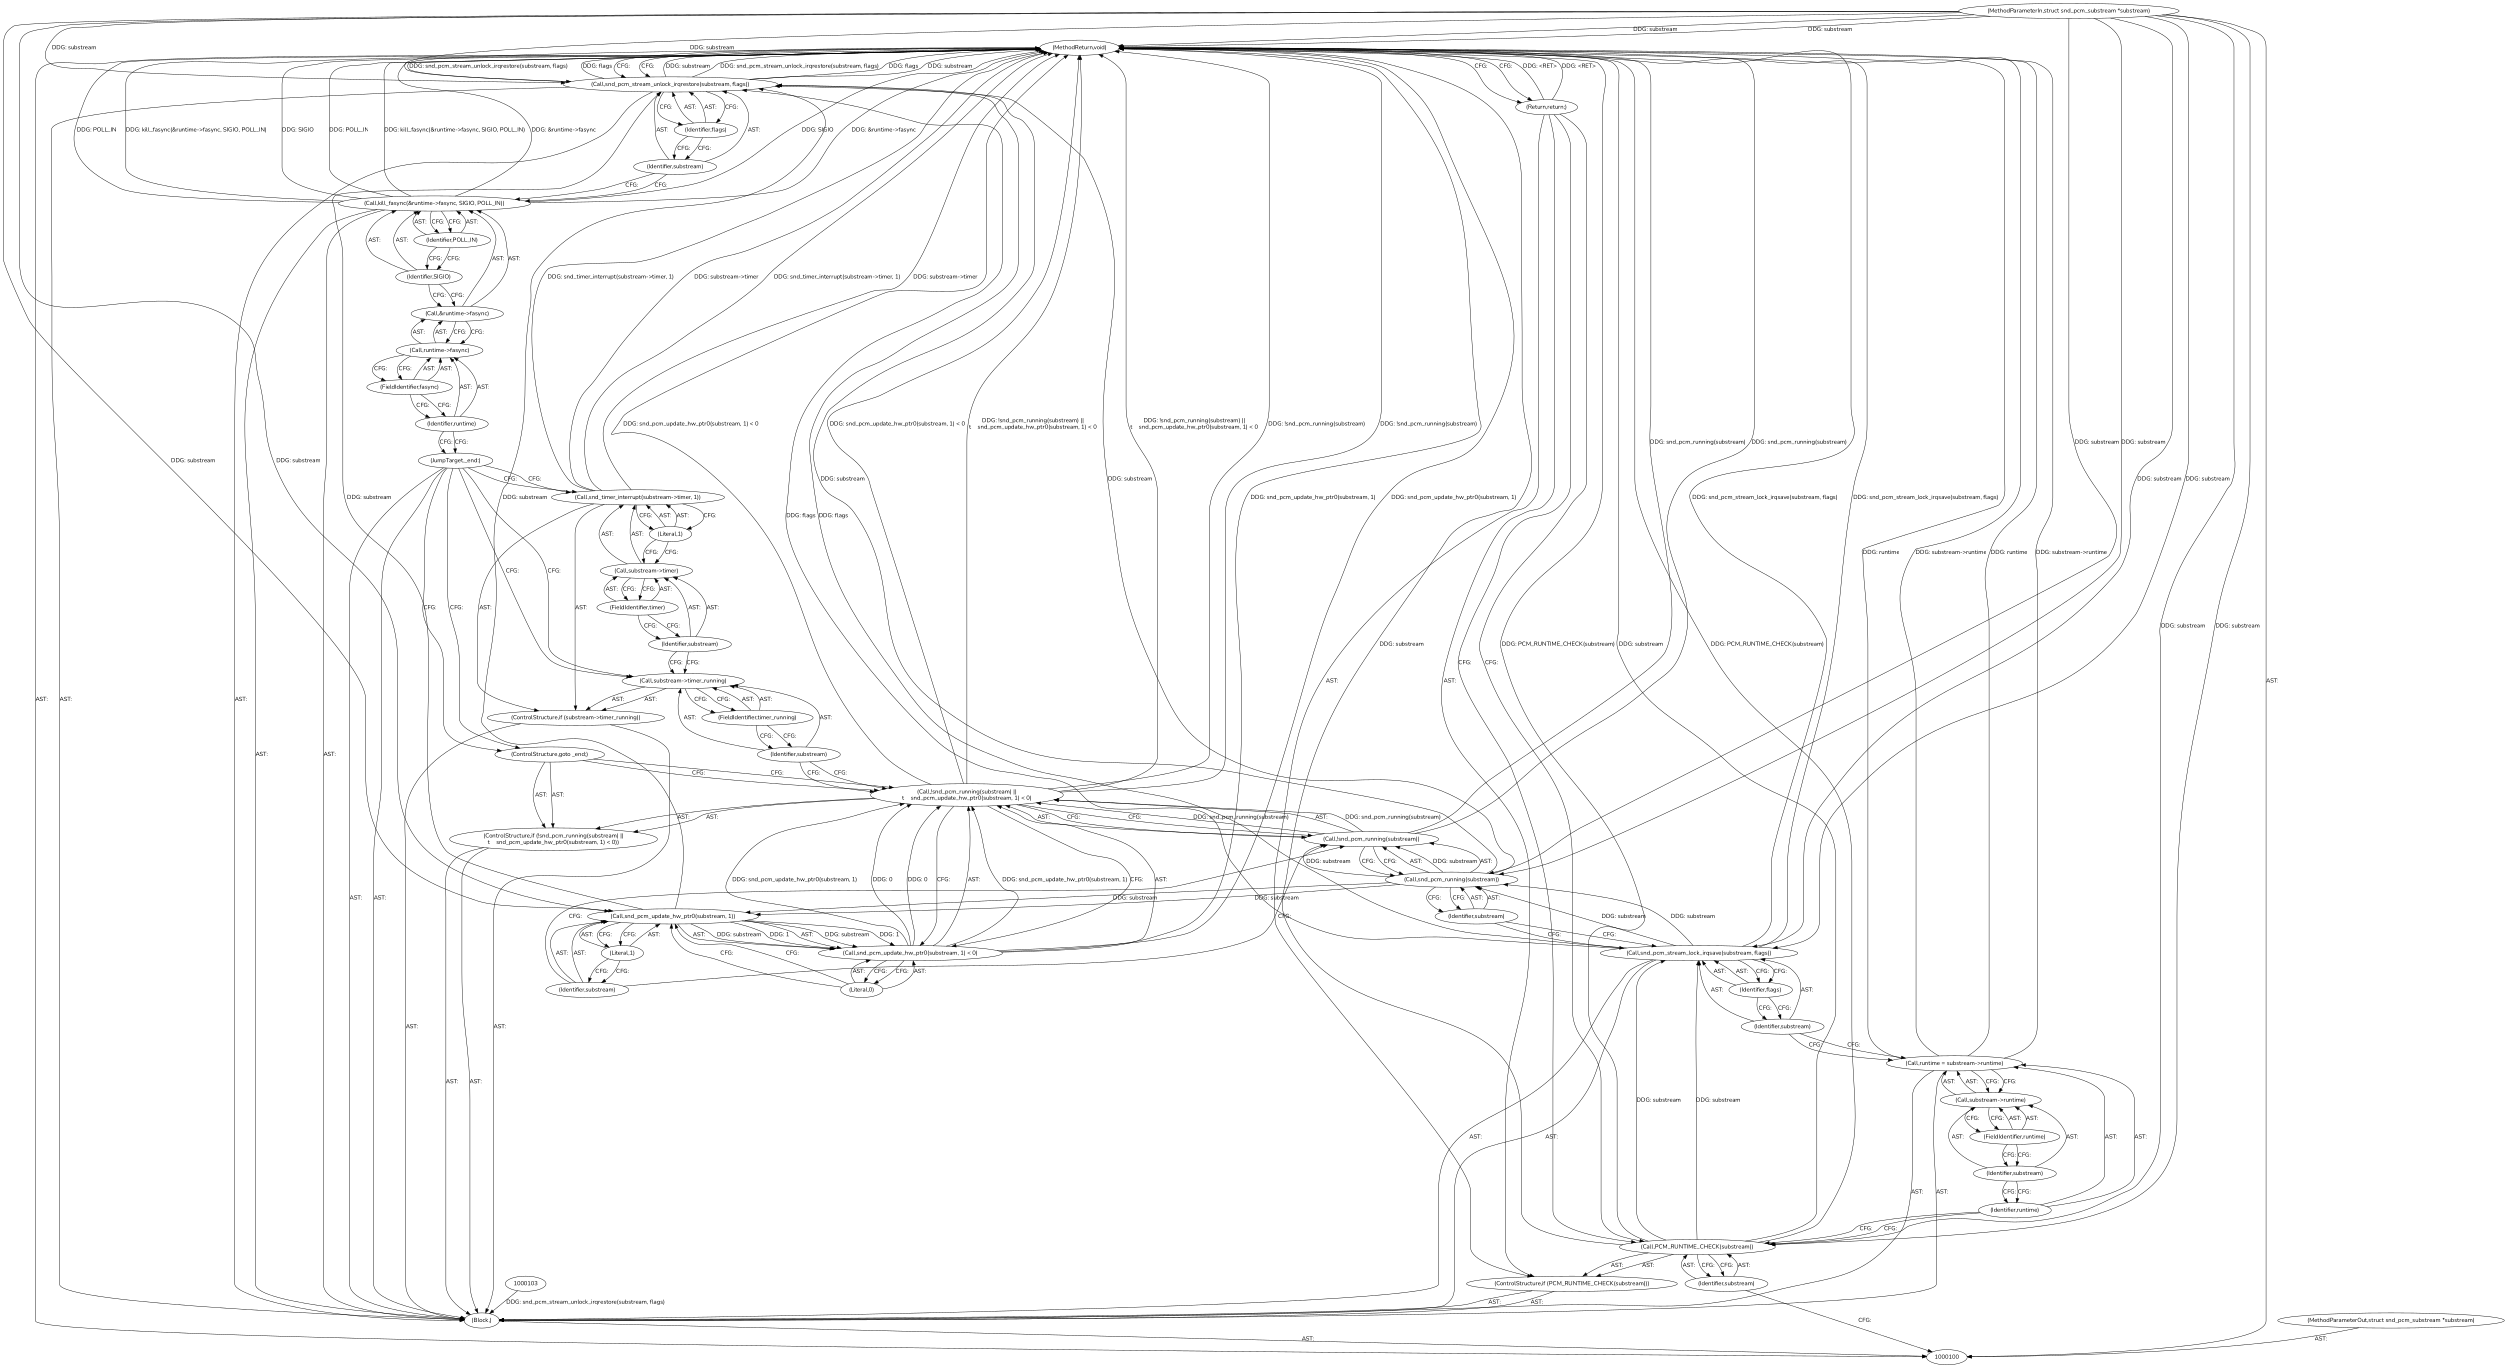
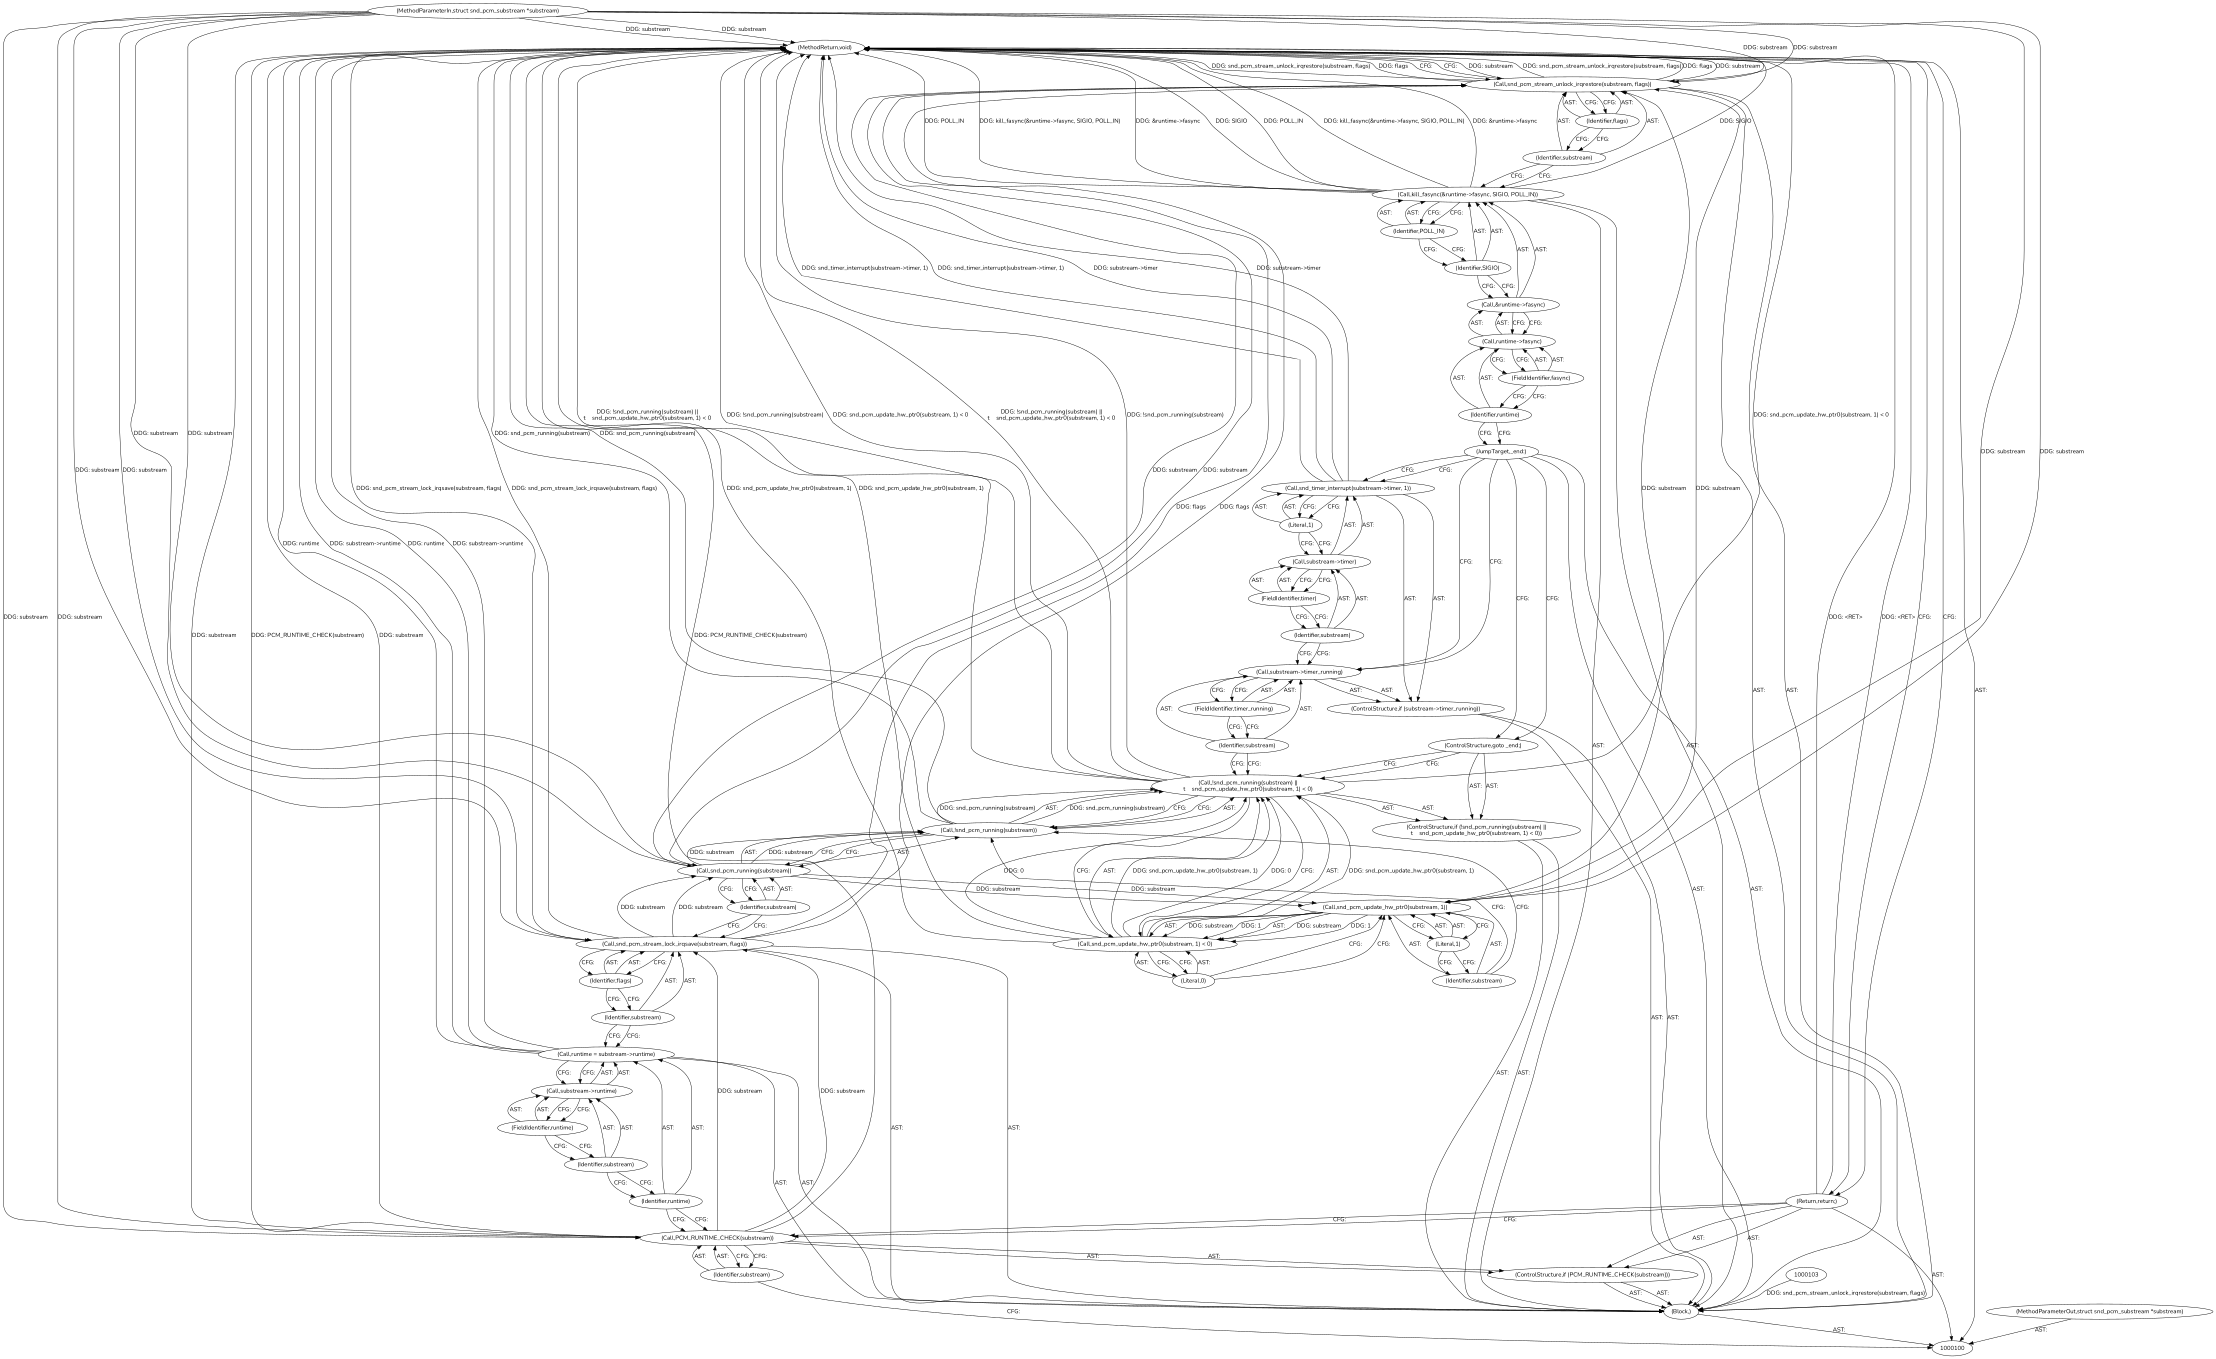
(2266, 777) -> (1905, 1254)
